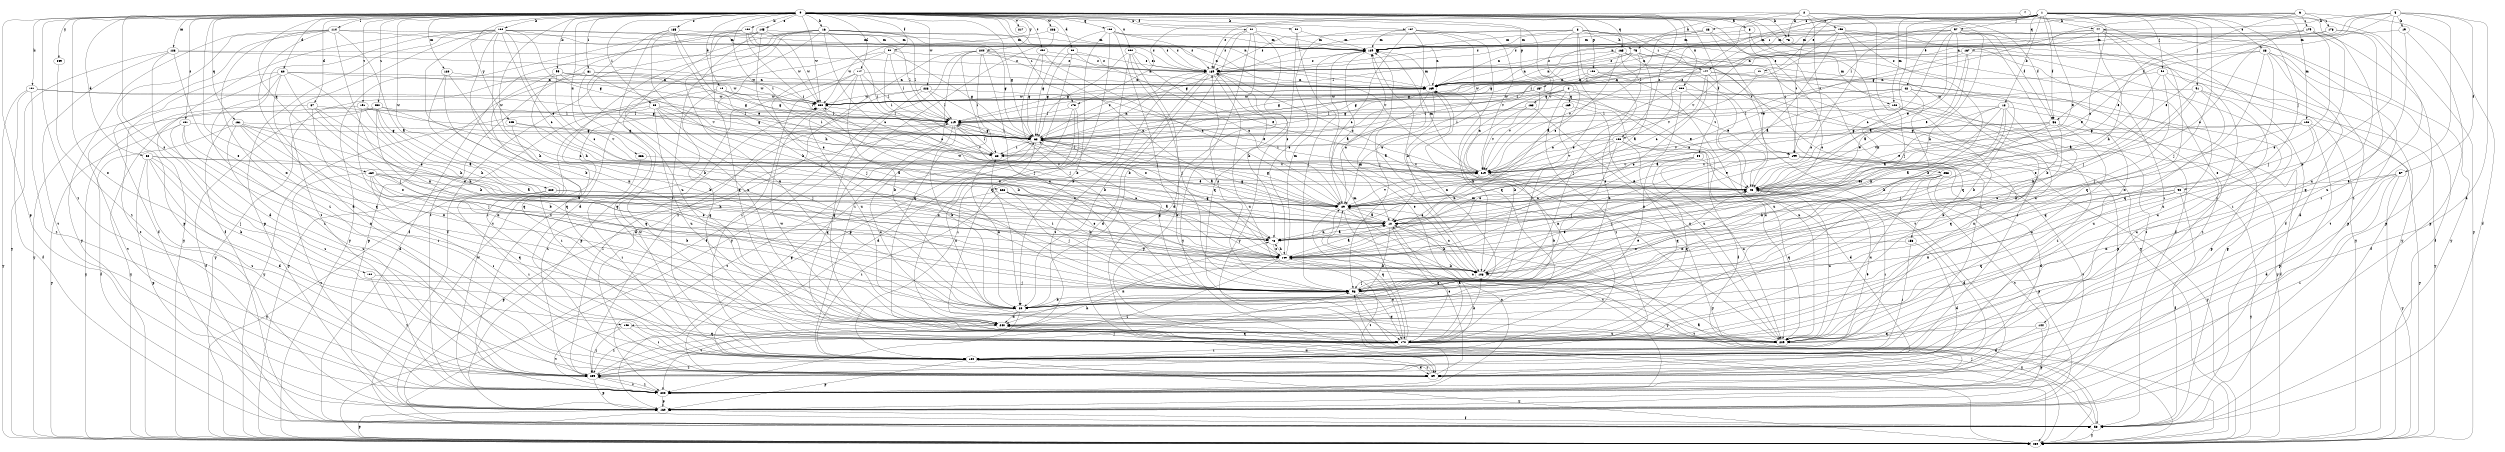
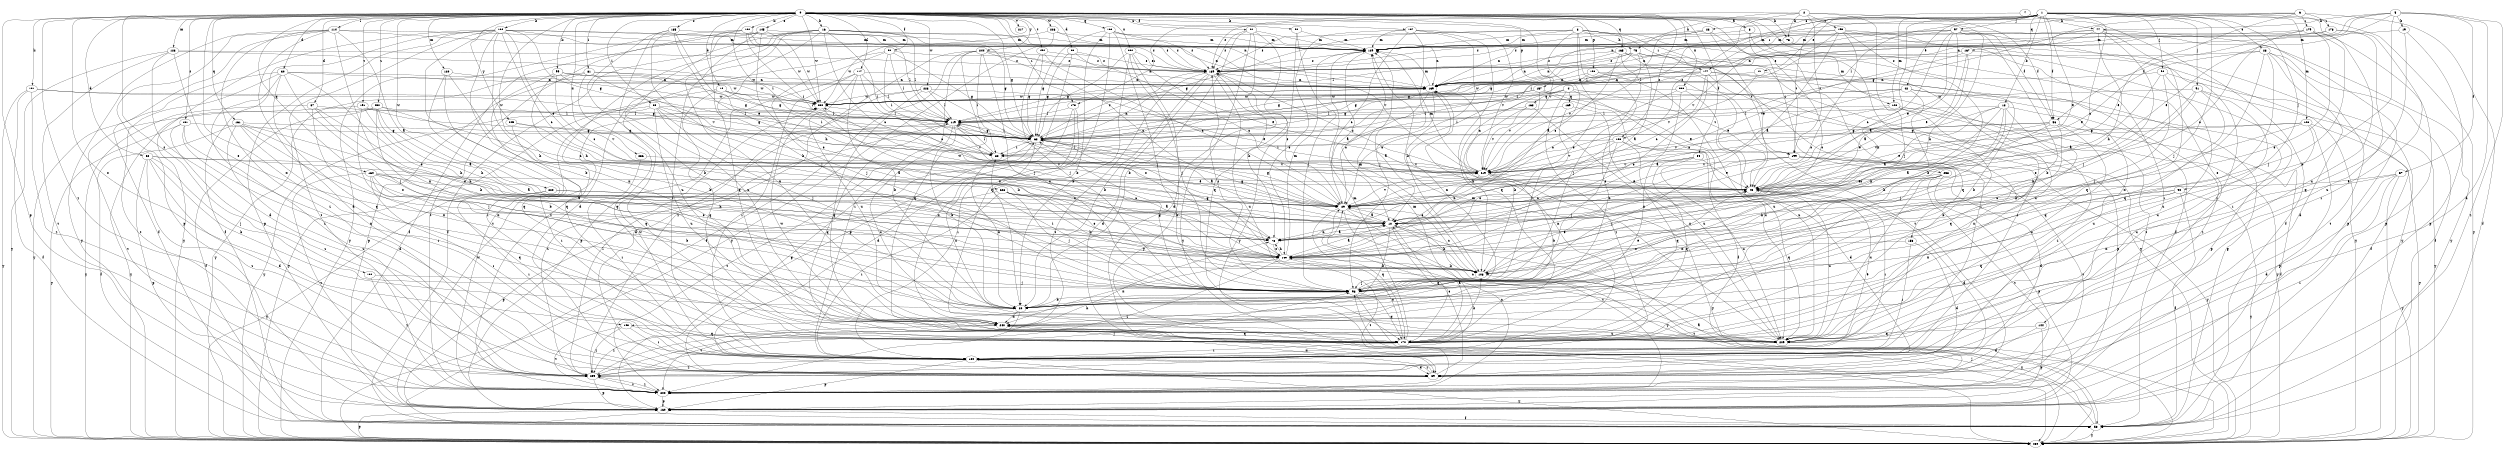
none -> (1210, 44)
(59, 61) -> none
(1415, 207) -> (1415, 207)
(1631, 369) -> (2131, 401)
